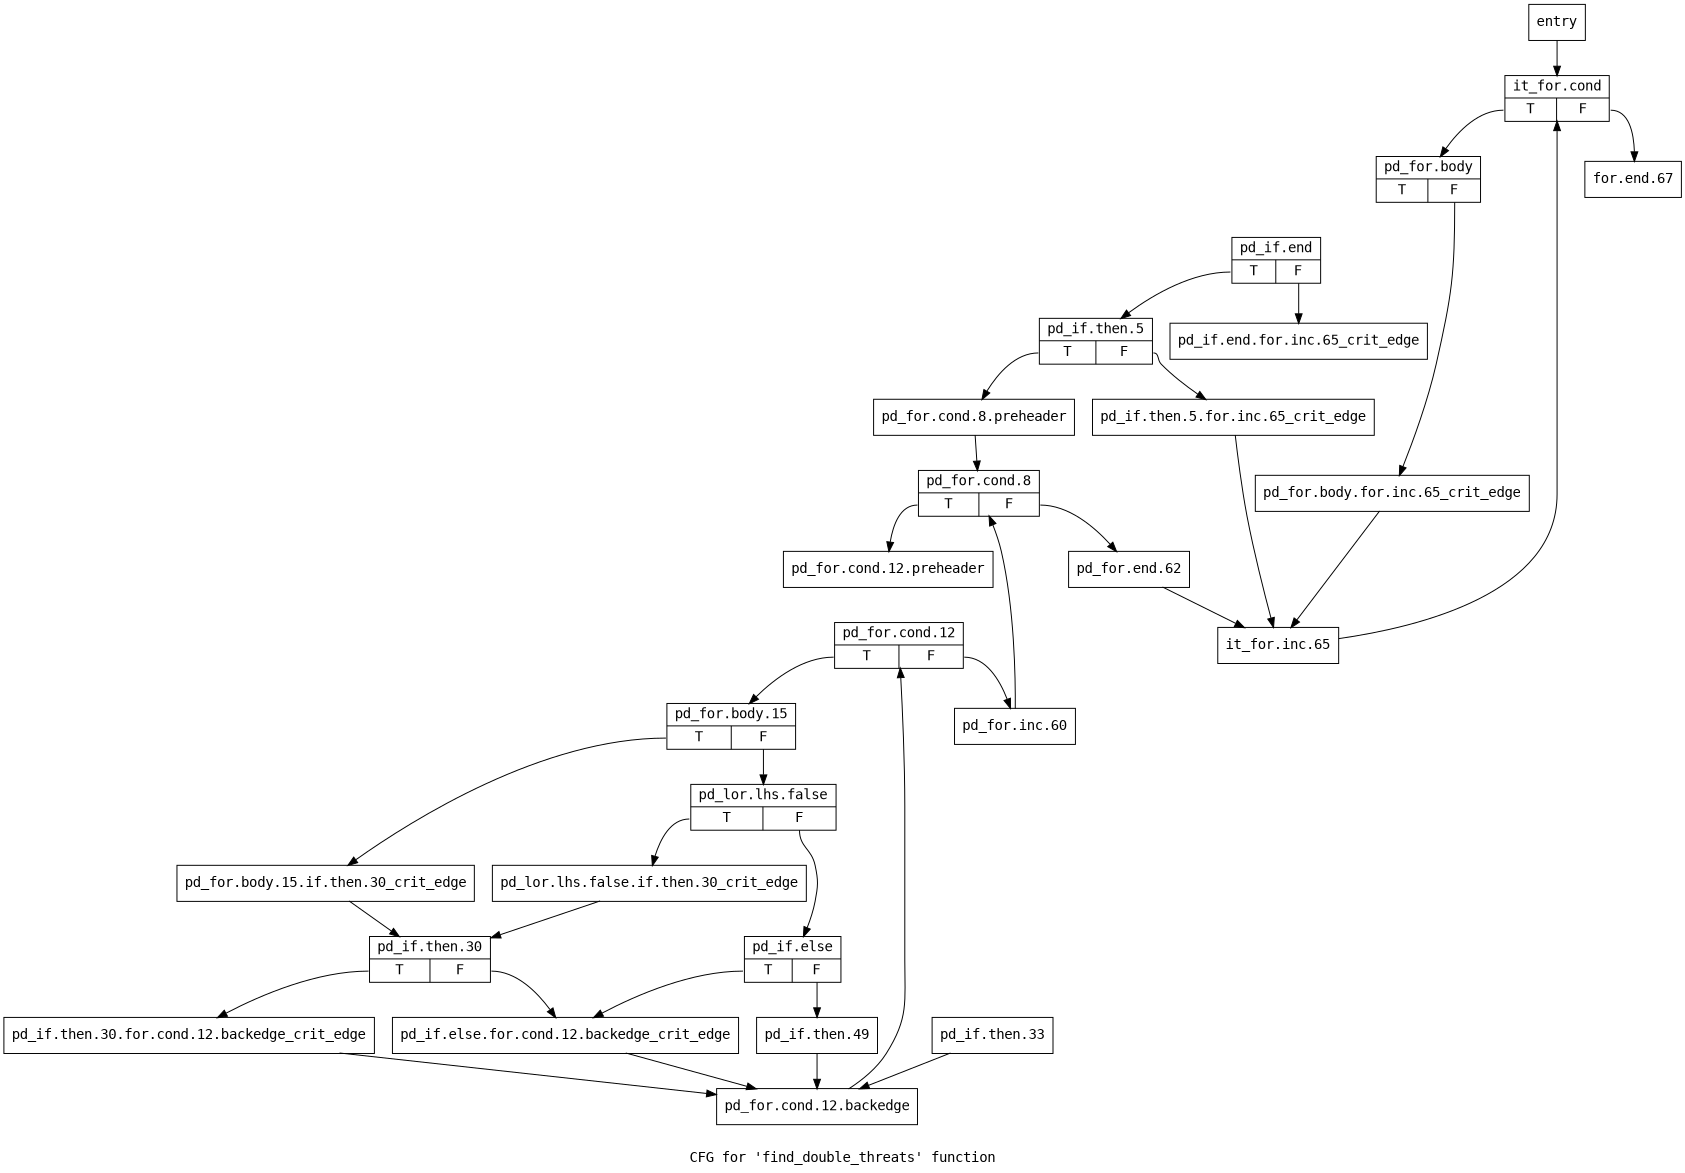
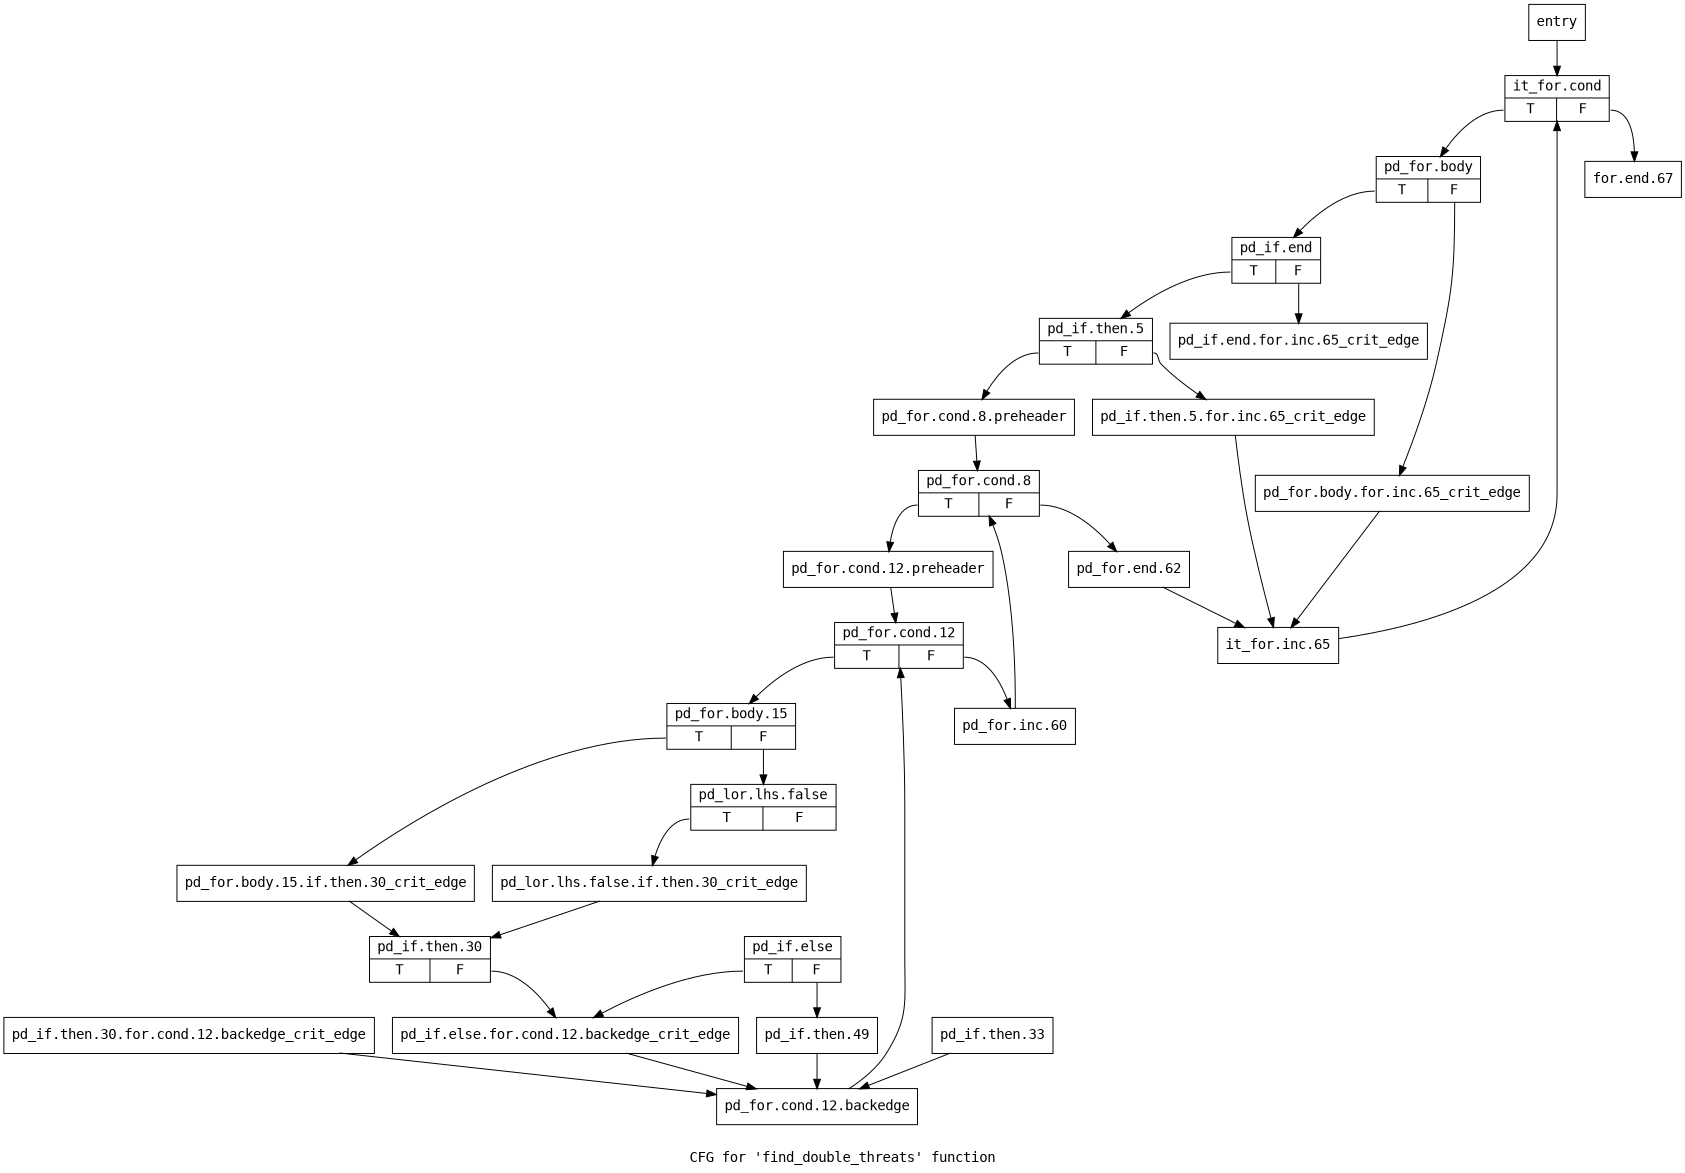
none -> (1334, 204)
none -> (893, 600)
(817, 878) -> none
(295, 984) -> none
